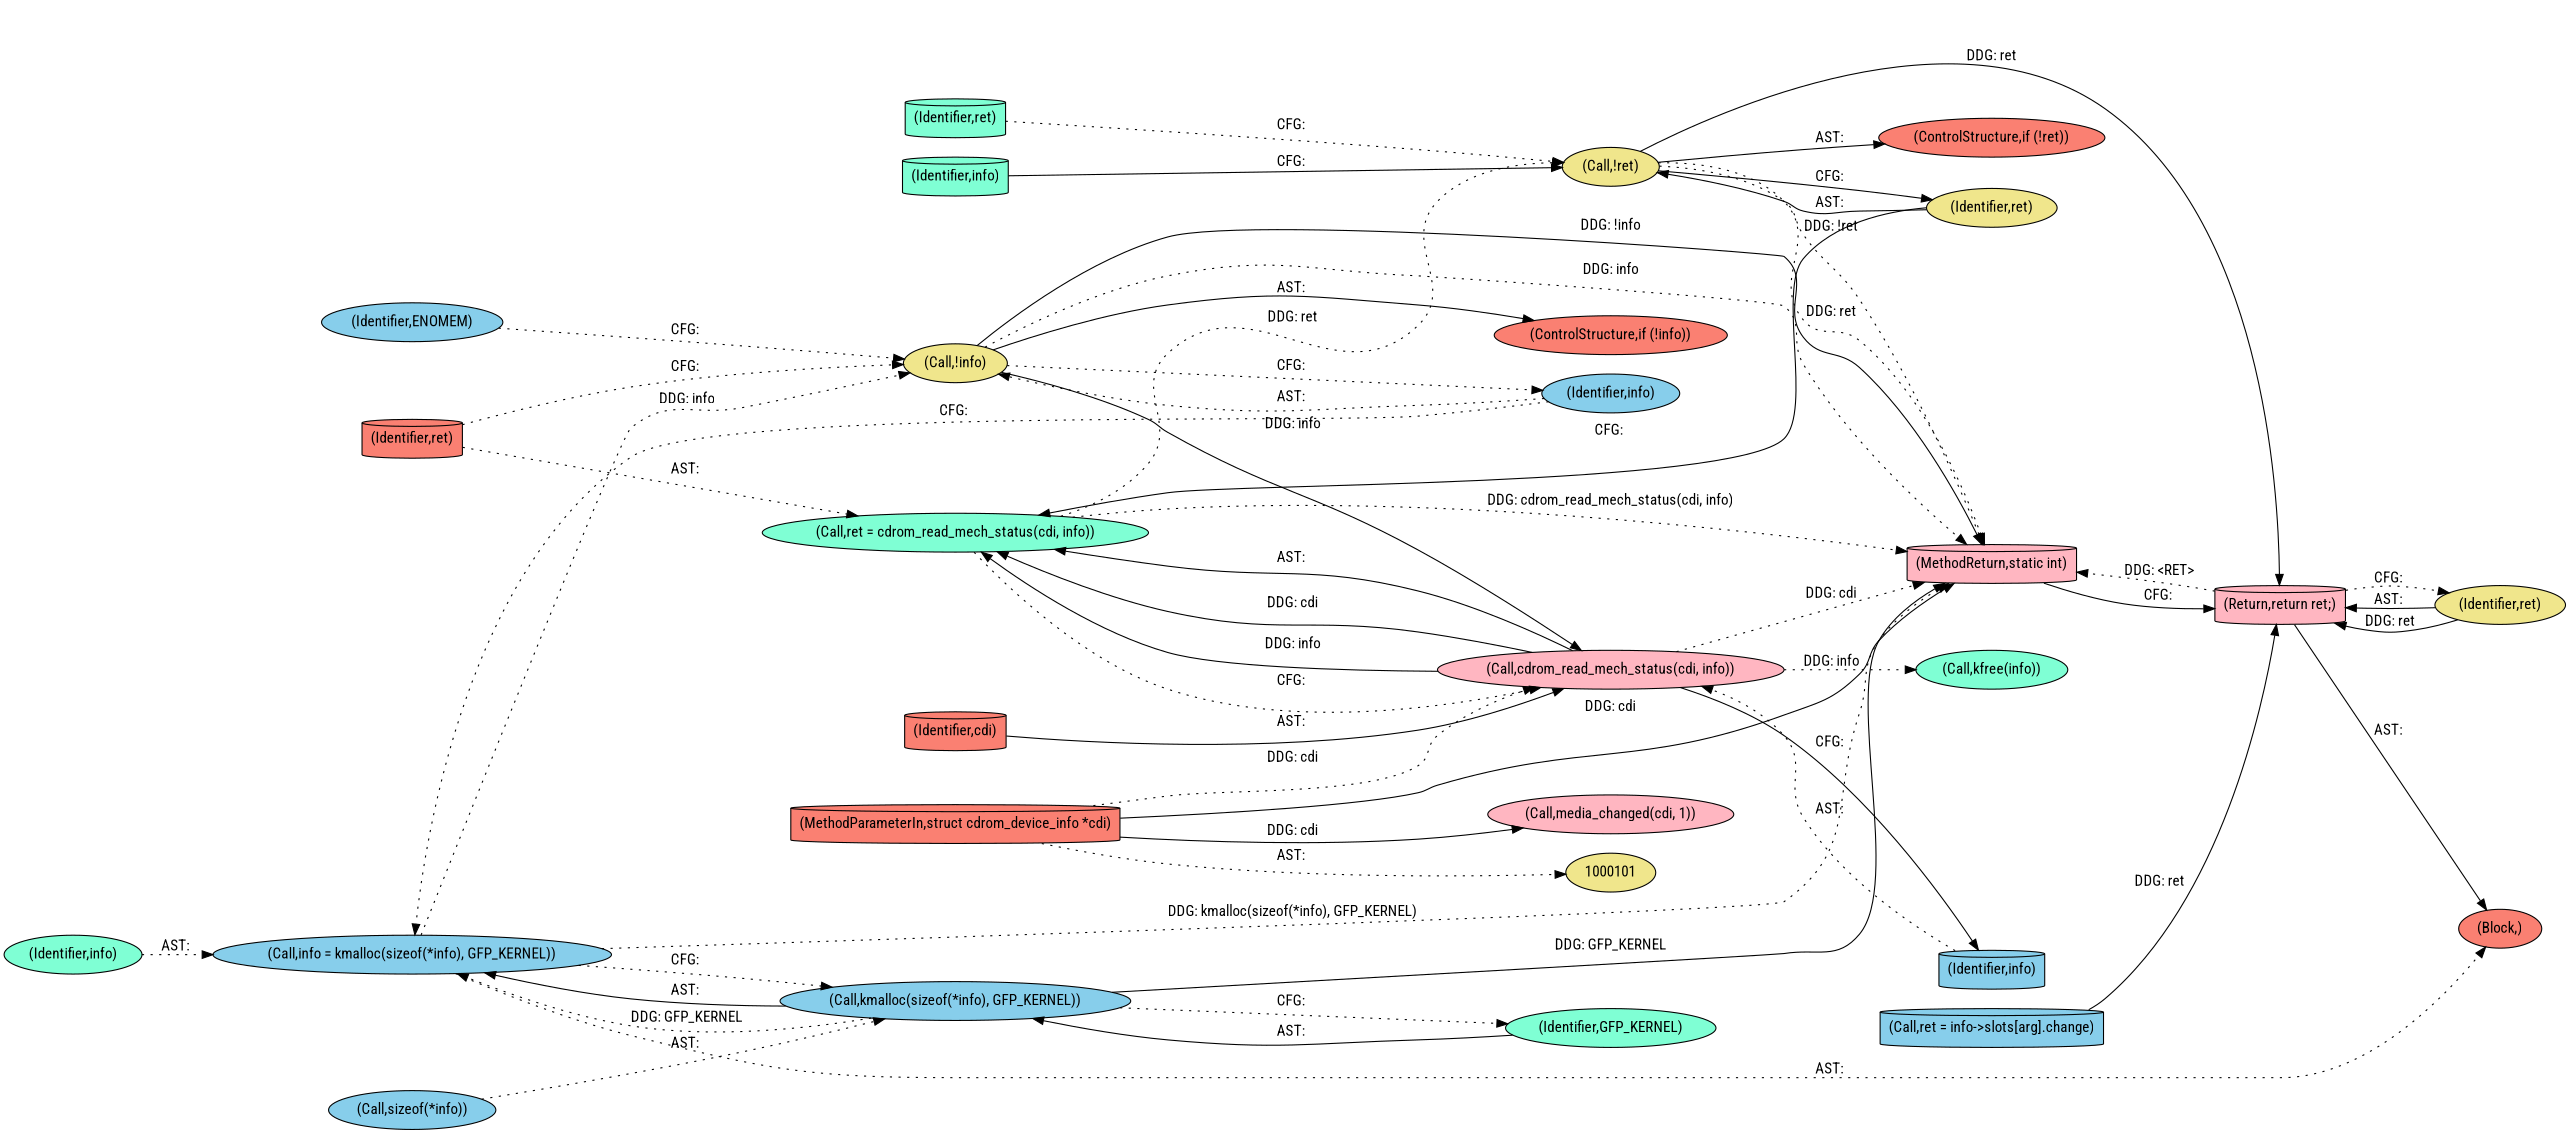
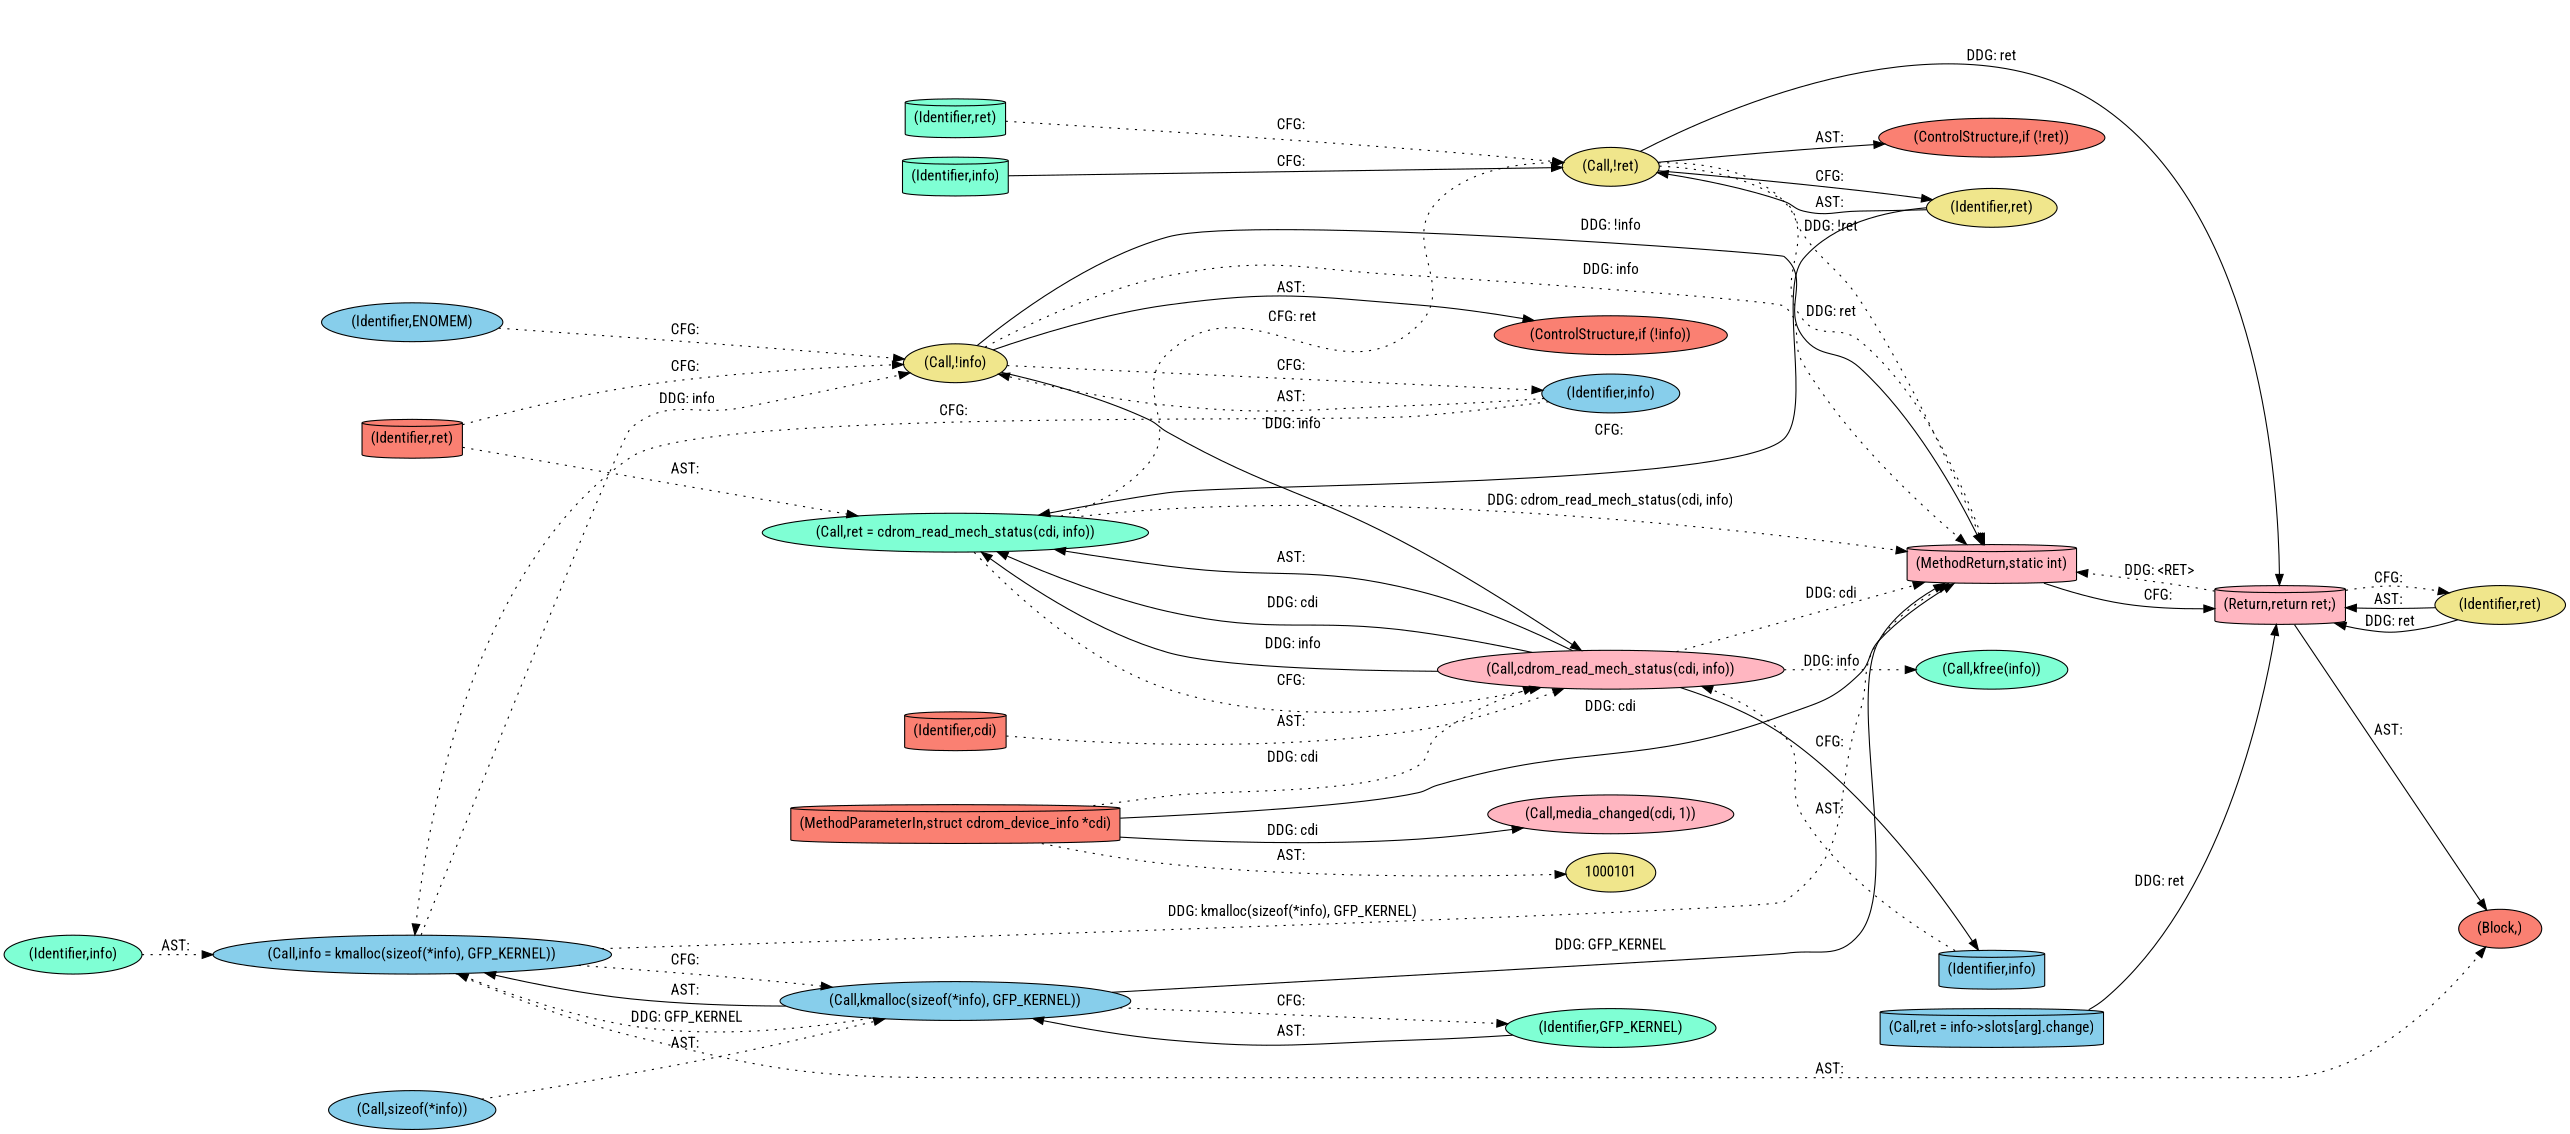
(1293, 317) -> (1293, 317)
(1283, 743) -> (1283, 743)
